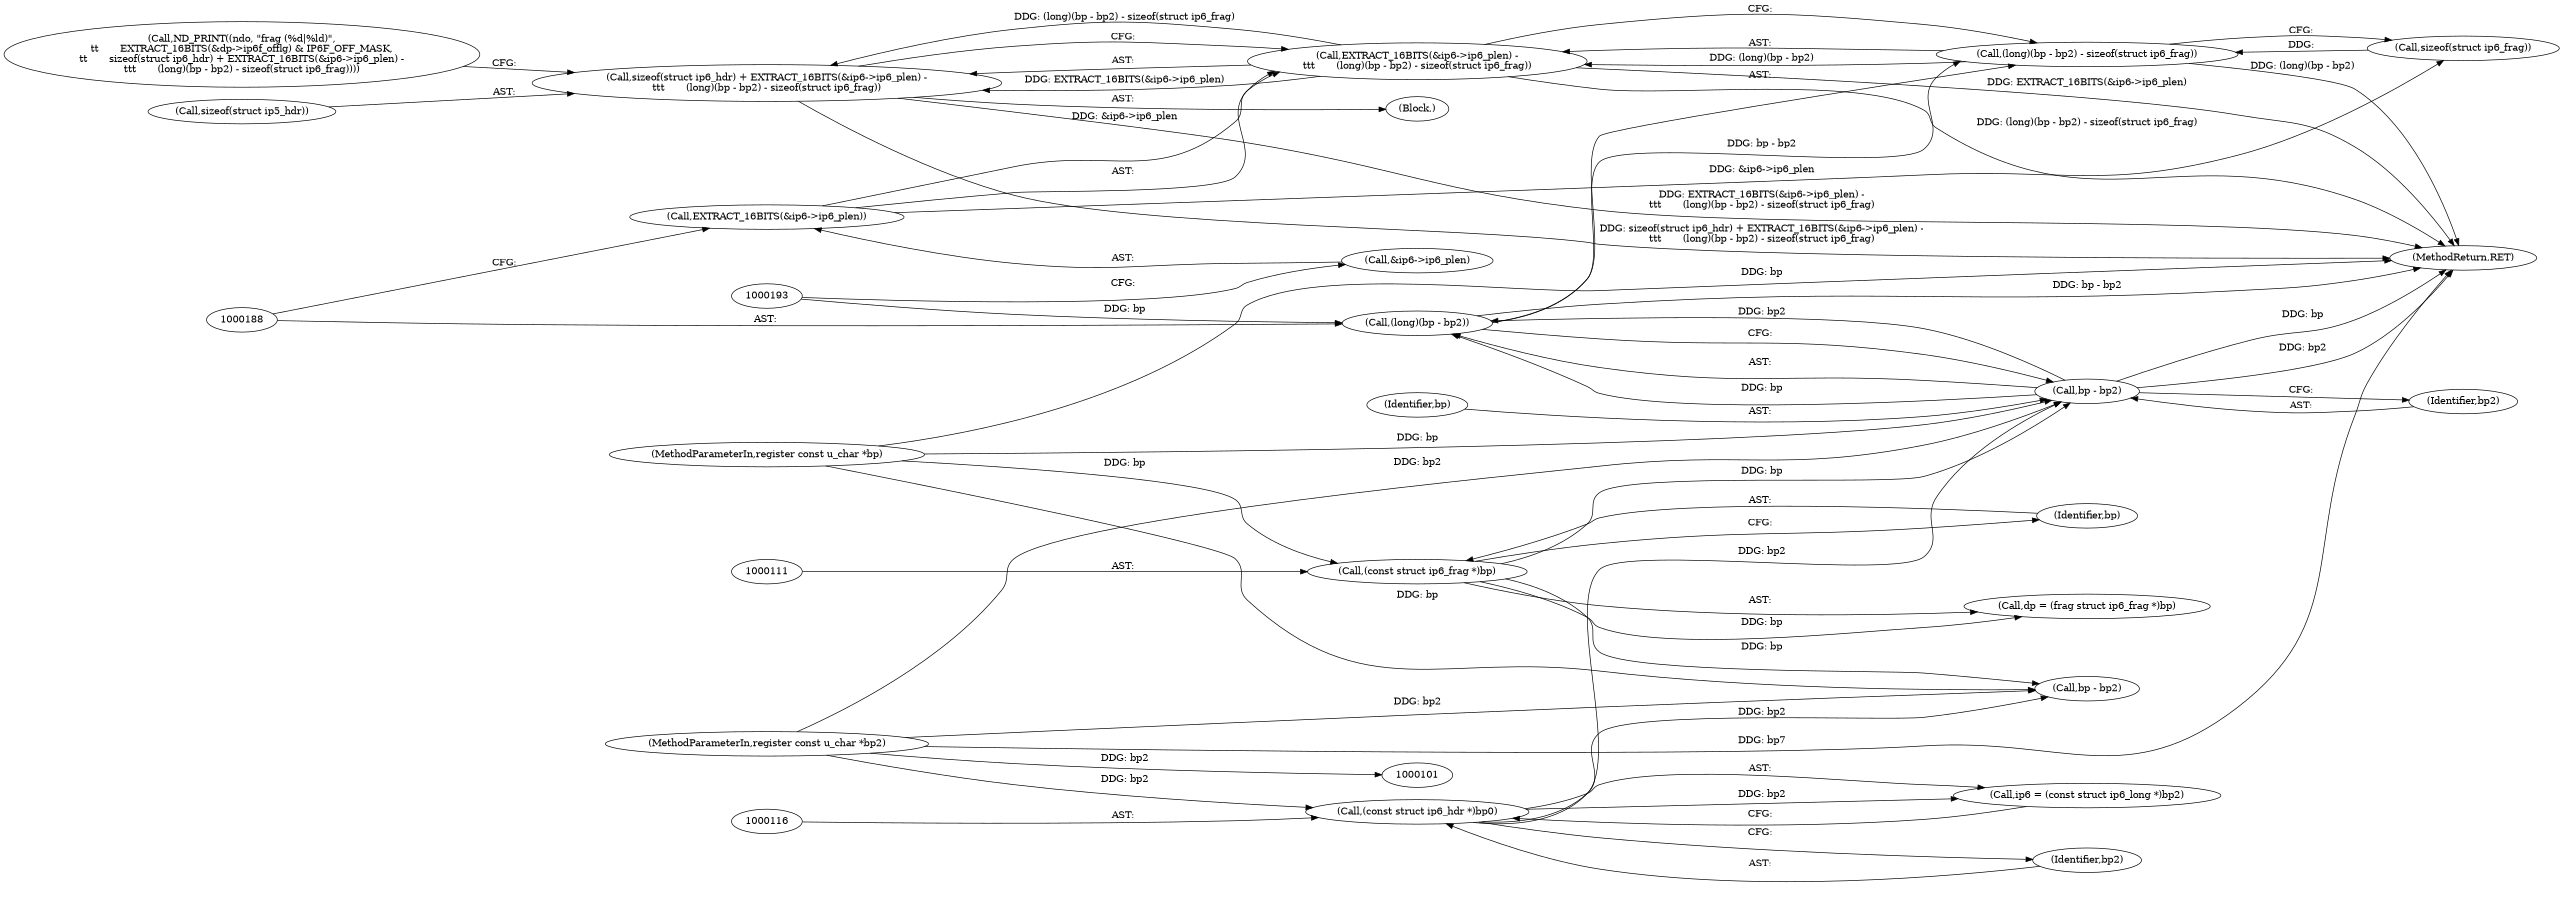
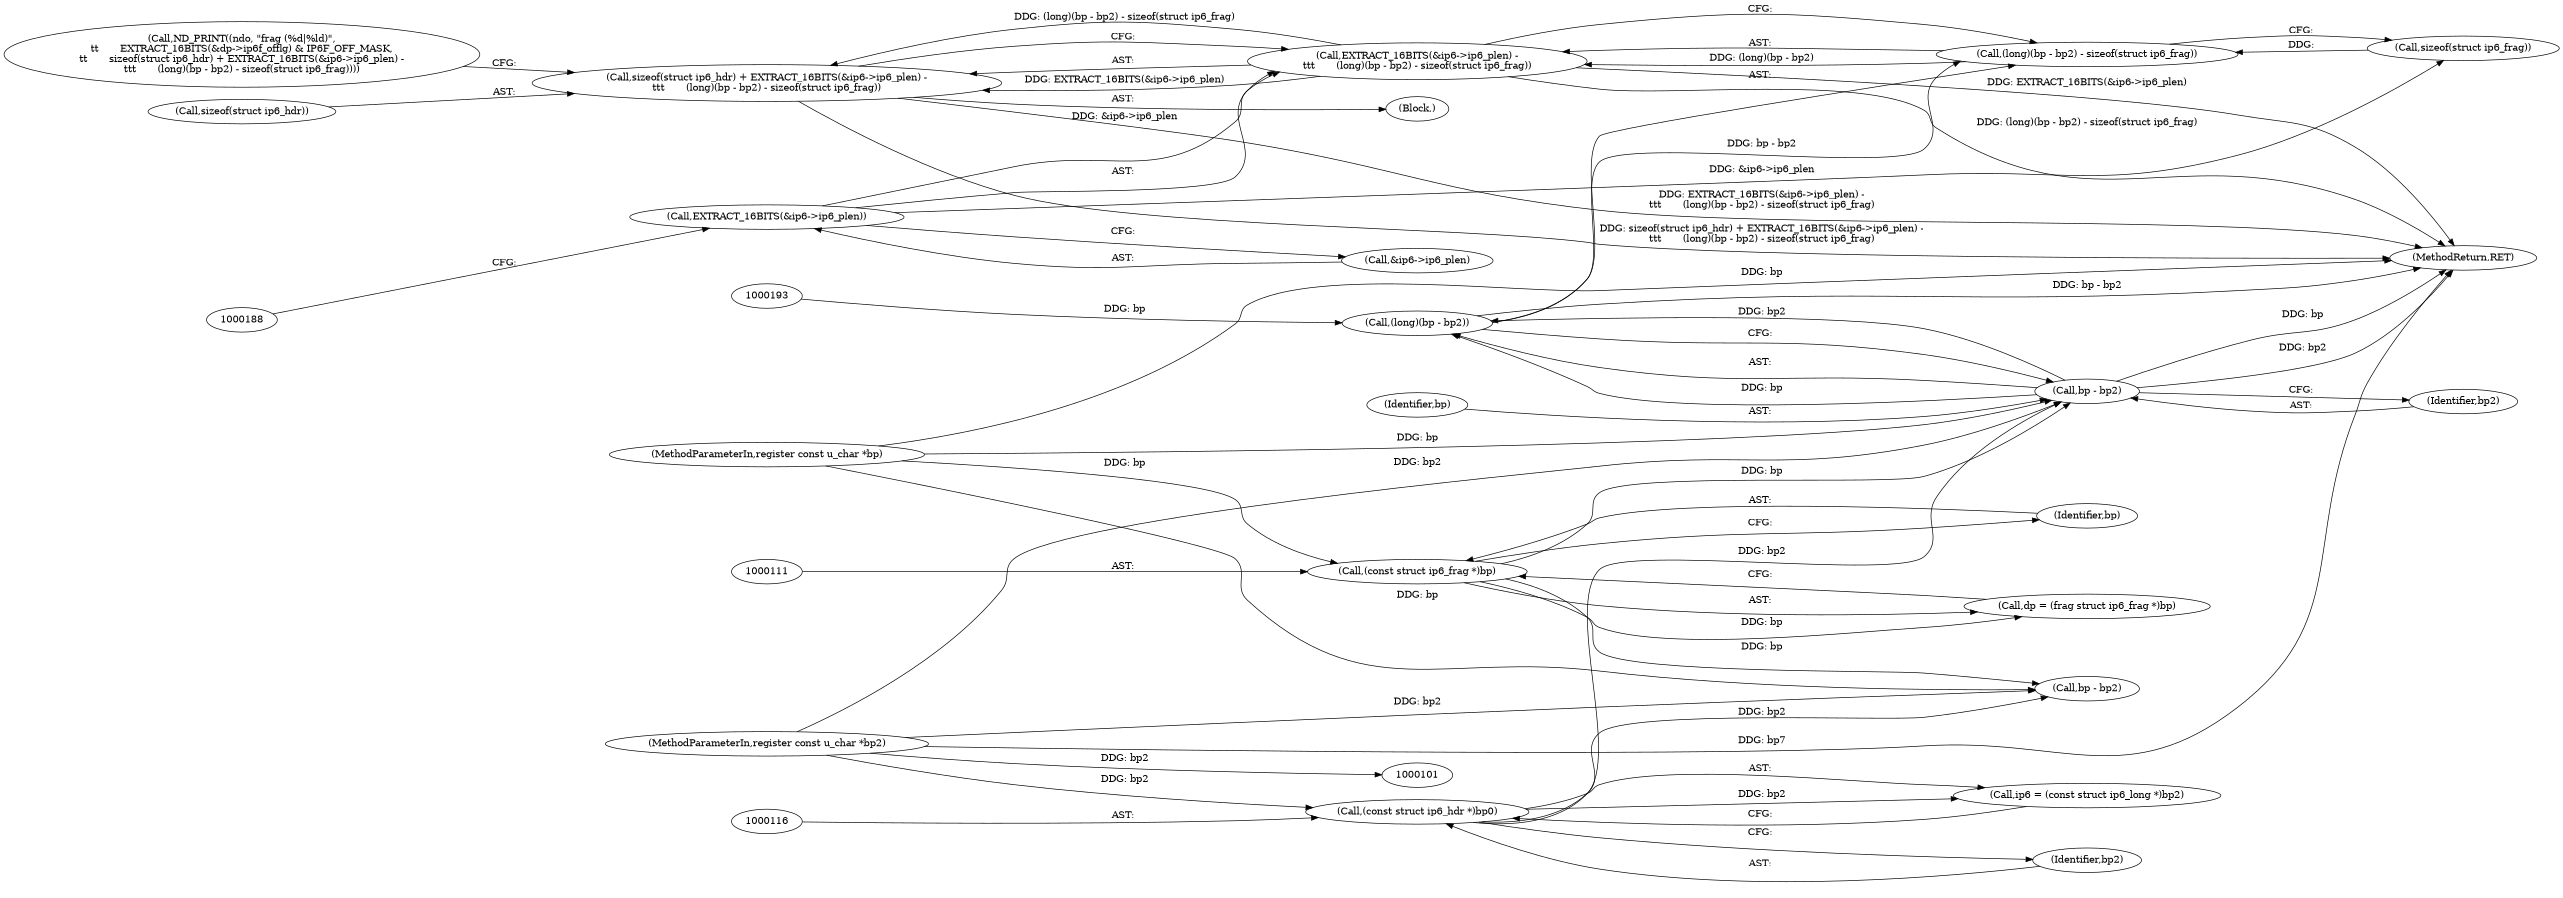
(2361, 94) -> none
(242, 112) -> (242, 112)
(1072, 301) -> (1102, 243)
(806, 326) -> none
none -> (1756, 587)
